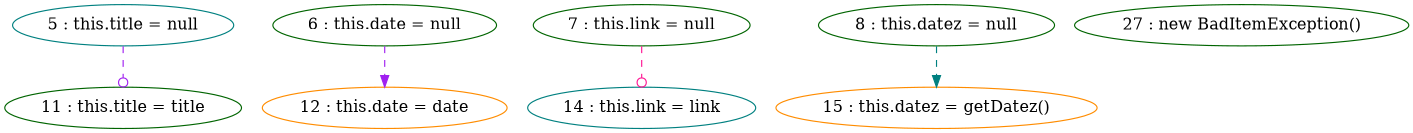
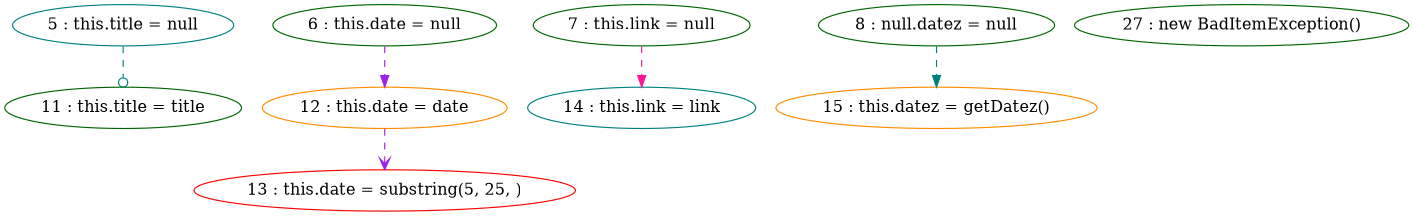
(937, 25) -> (937, 25)
(123, 62) -> (123, 62)
(642, 62) -> (642, 61)
none -> (385, 190)
